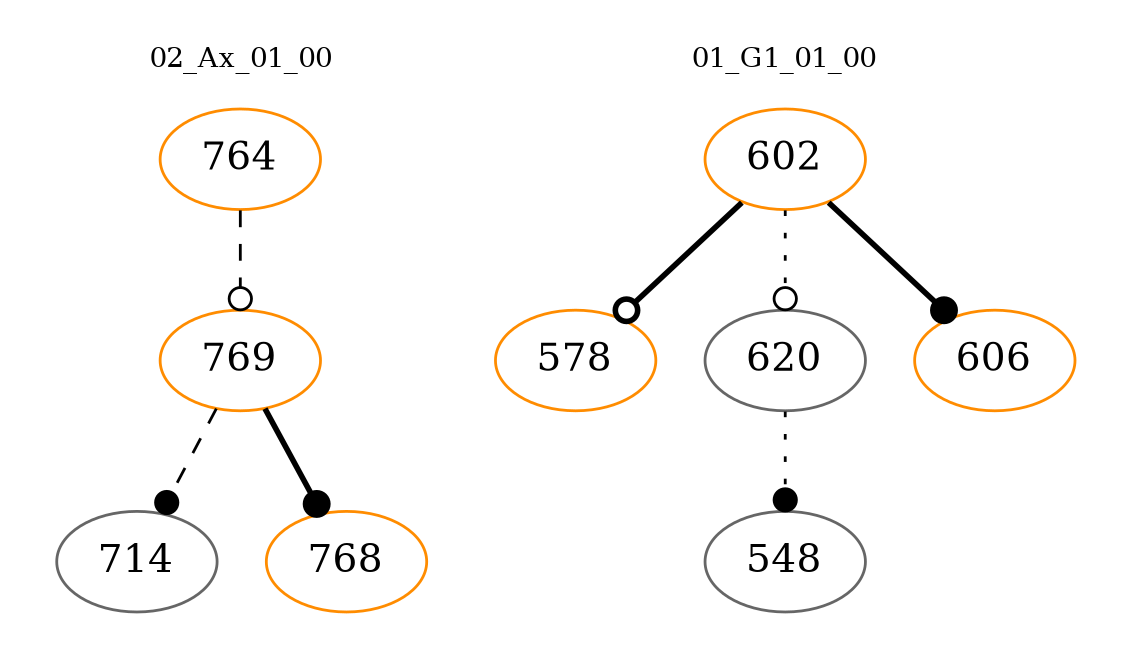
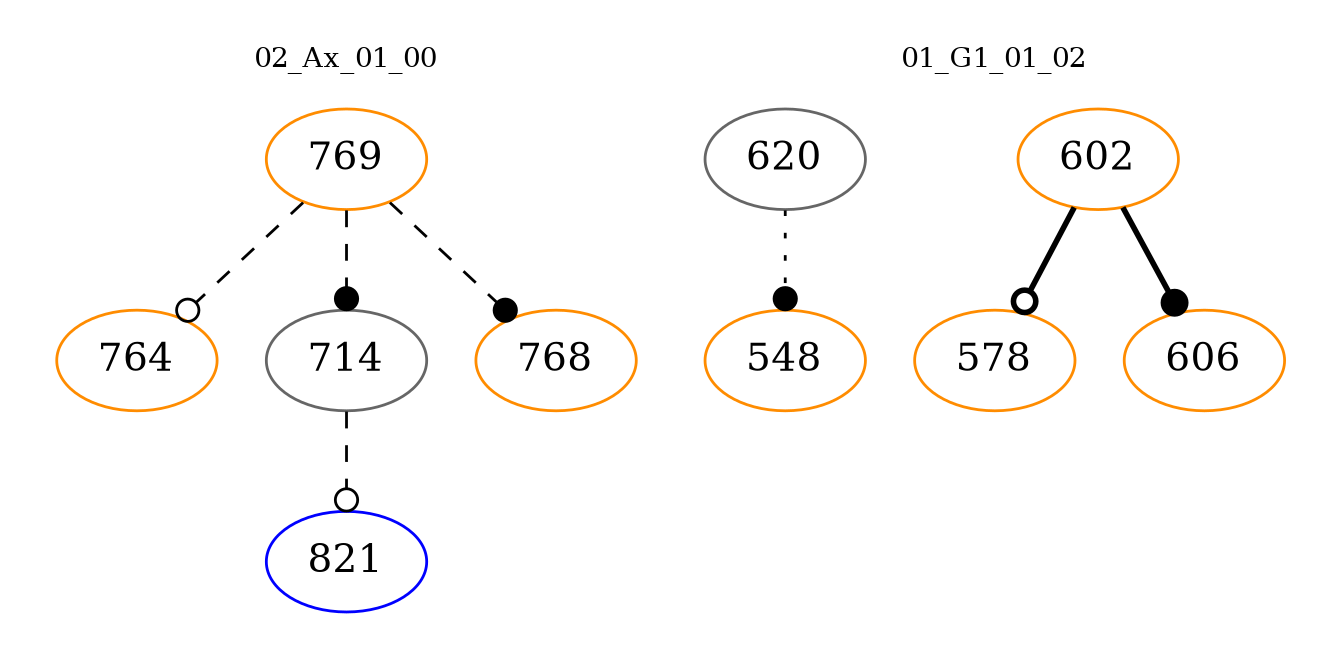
(785, 60) -> (995, 60)
(240, 249) -> (250, 252)
(785, 249) -> none
(288, 451) -> (443, 252)
none -> (347, 562)
(785, 562) -> (785, 360)
